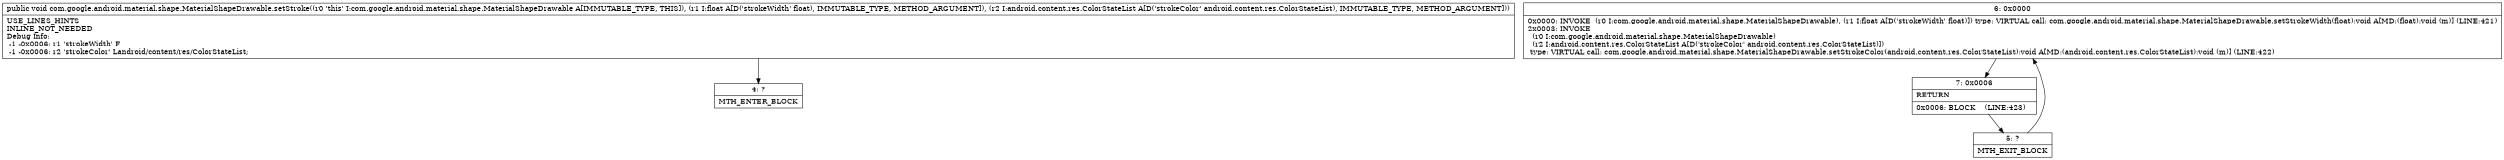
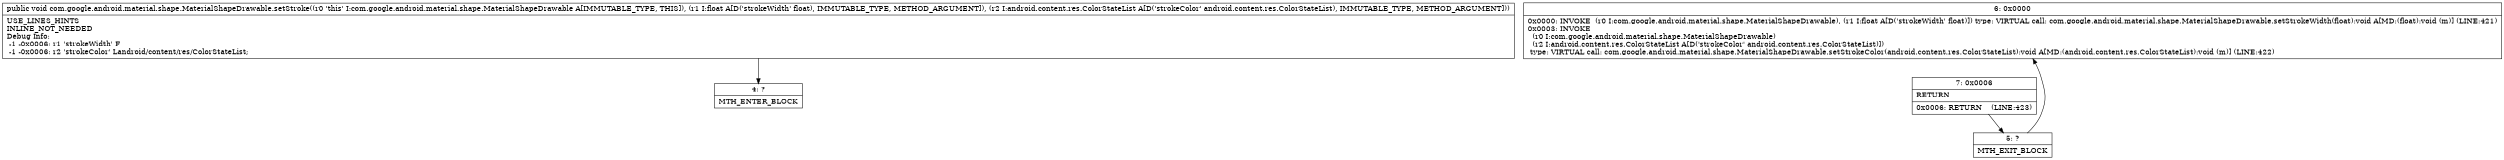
(1562, 29) -> (1562, 29)
(1992, 66) -> none
(1971, 108) -> (1974, 108)
